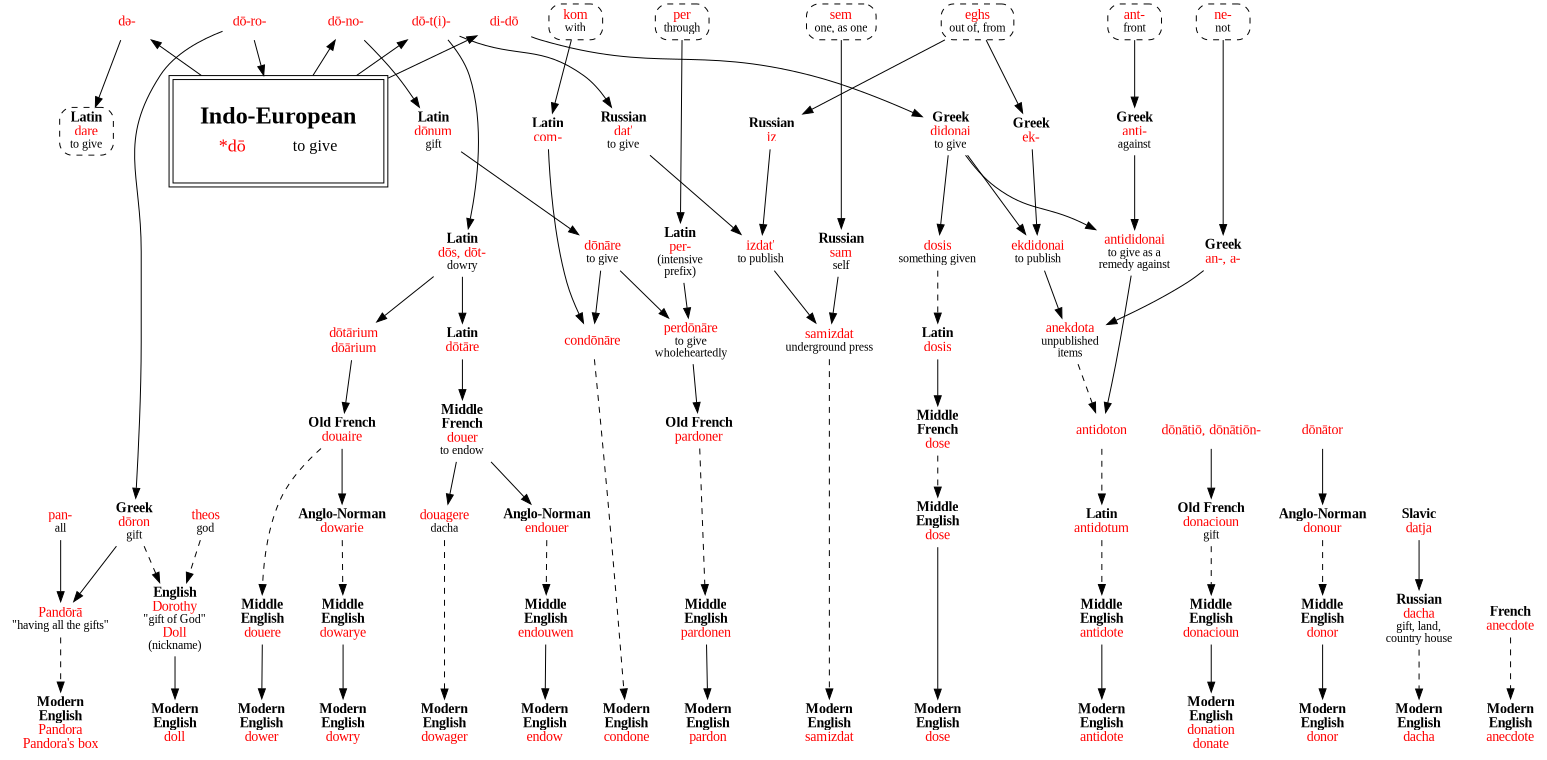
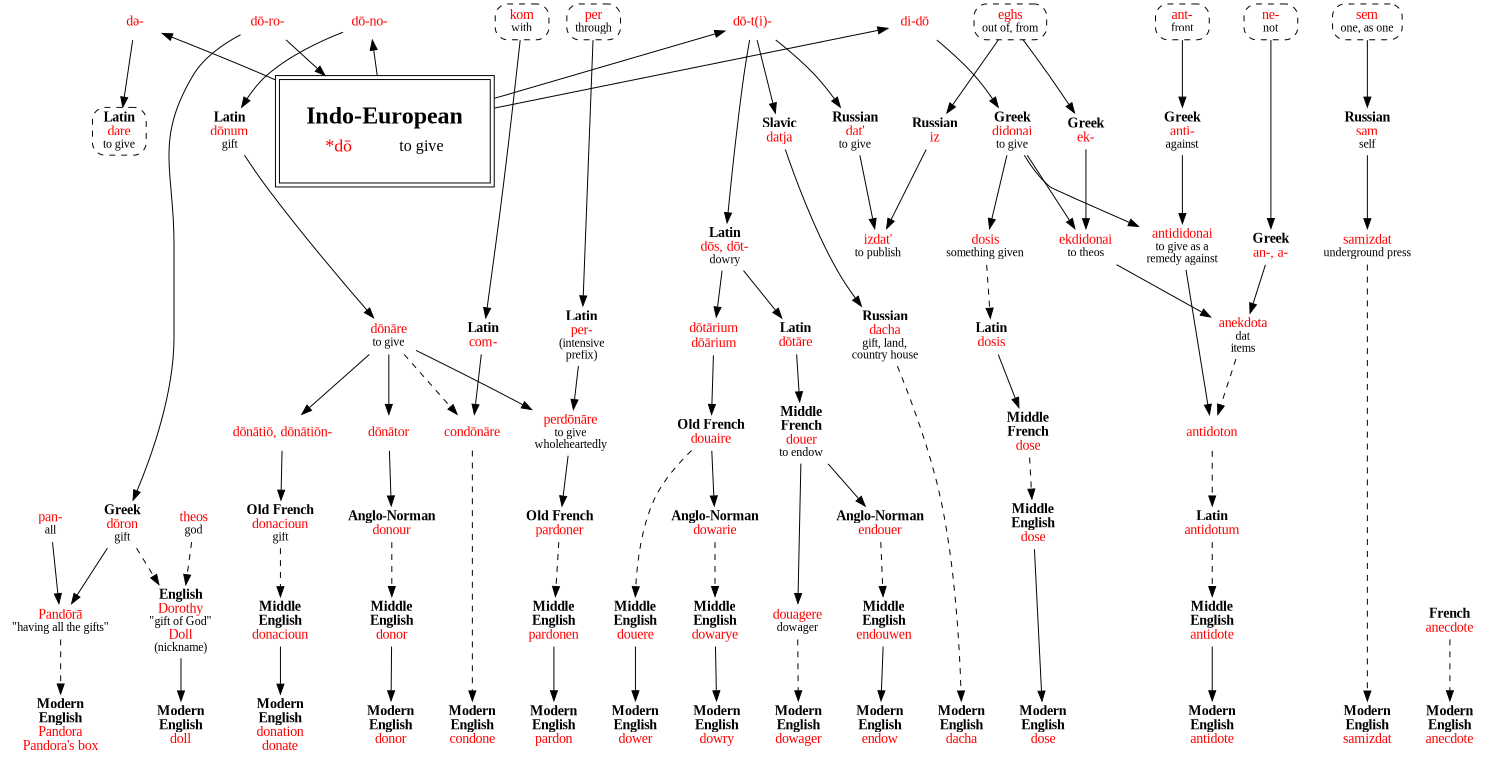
none -> (765, 72)
(1038, 259) -> (1086, 253)
(598, 292) -> (427, 381)
(792, 293) -> none
(1070, 341) -> (1243, 336)
none -> (389, 379)
none -> (339, 381)
(445, 528) -> (798, 627)
